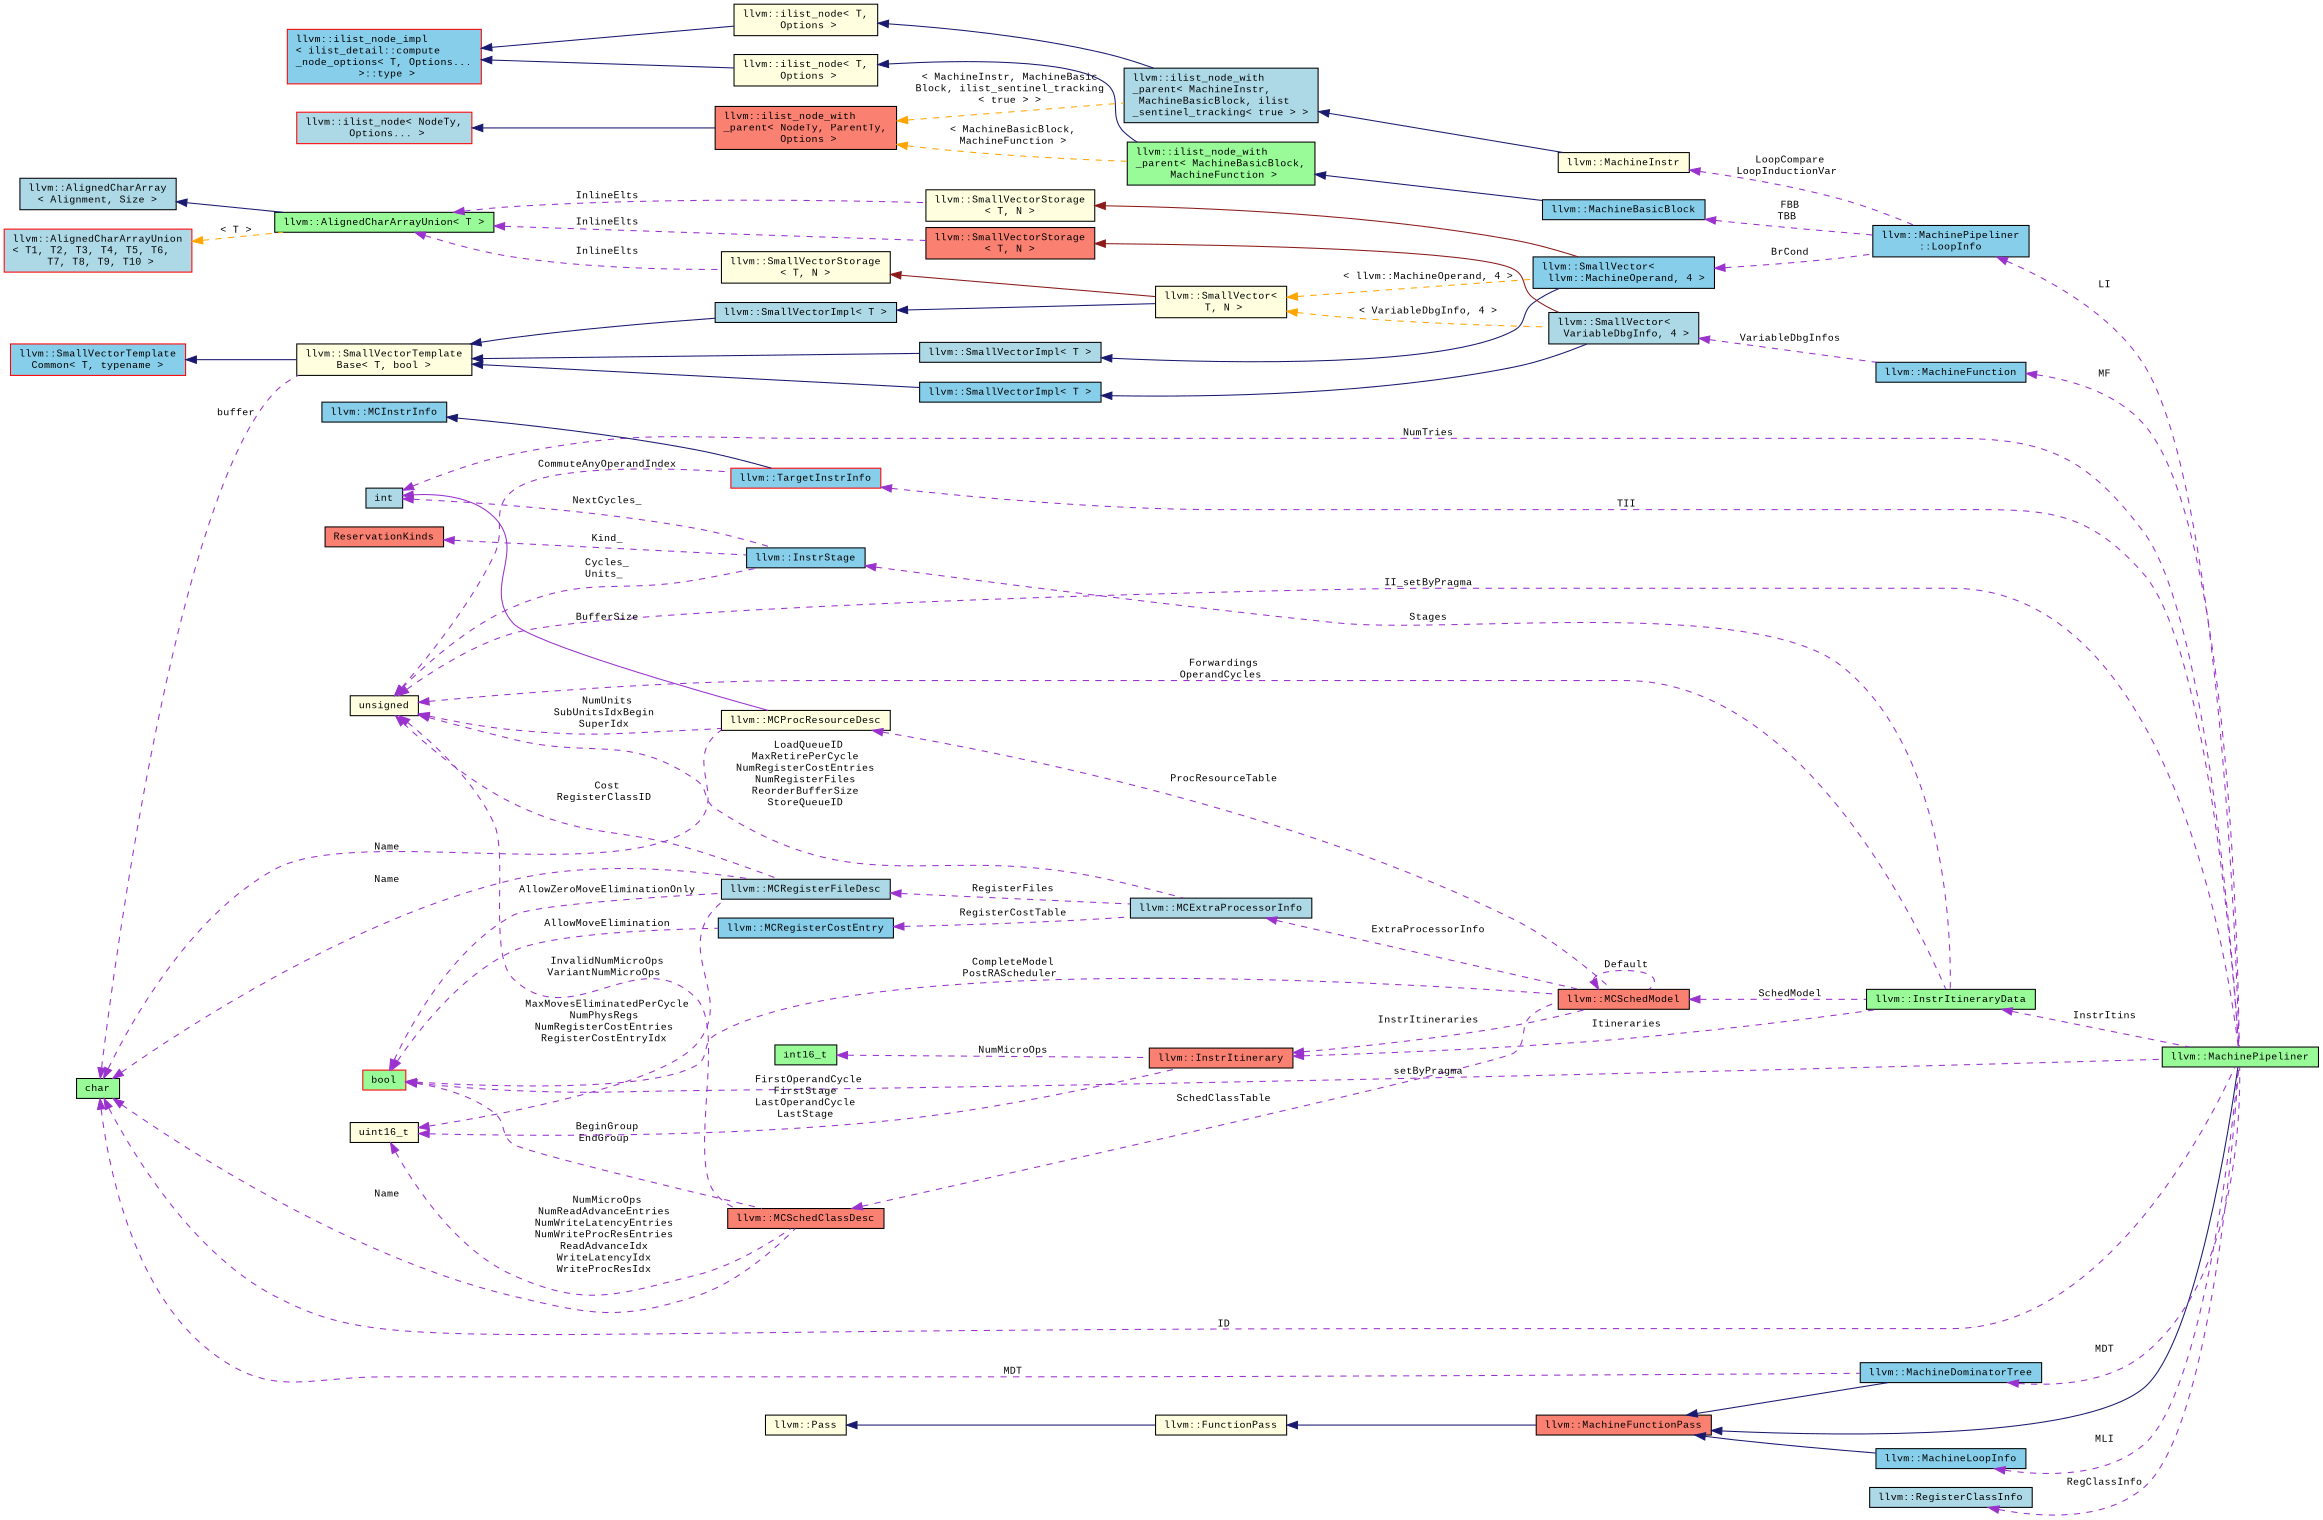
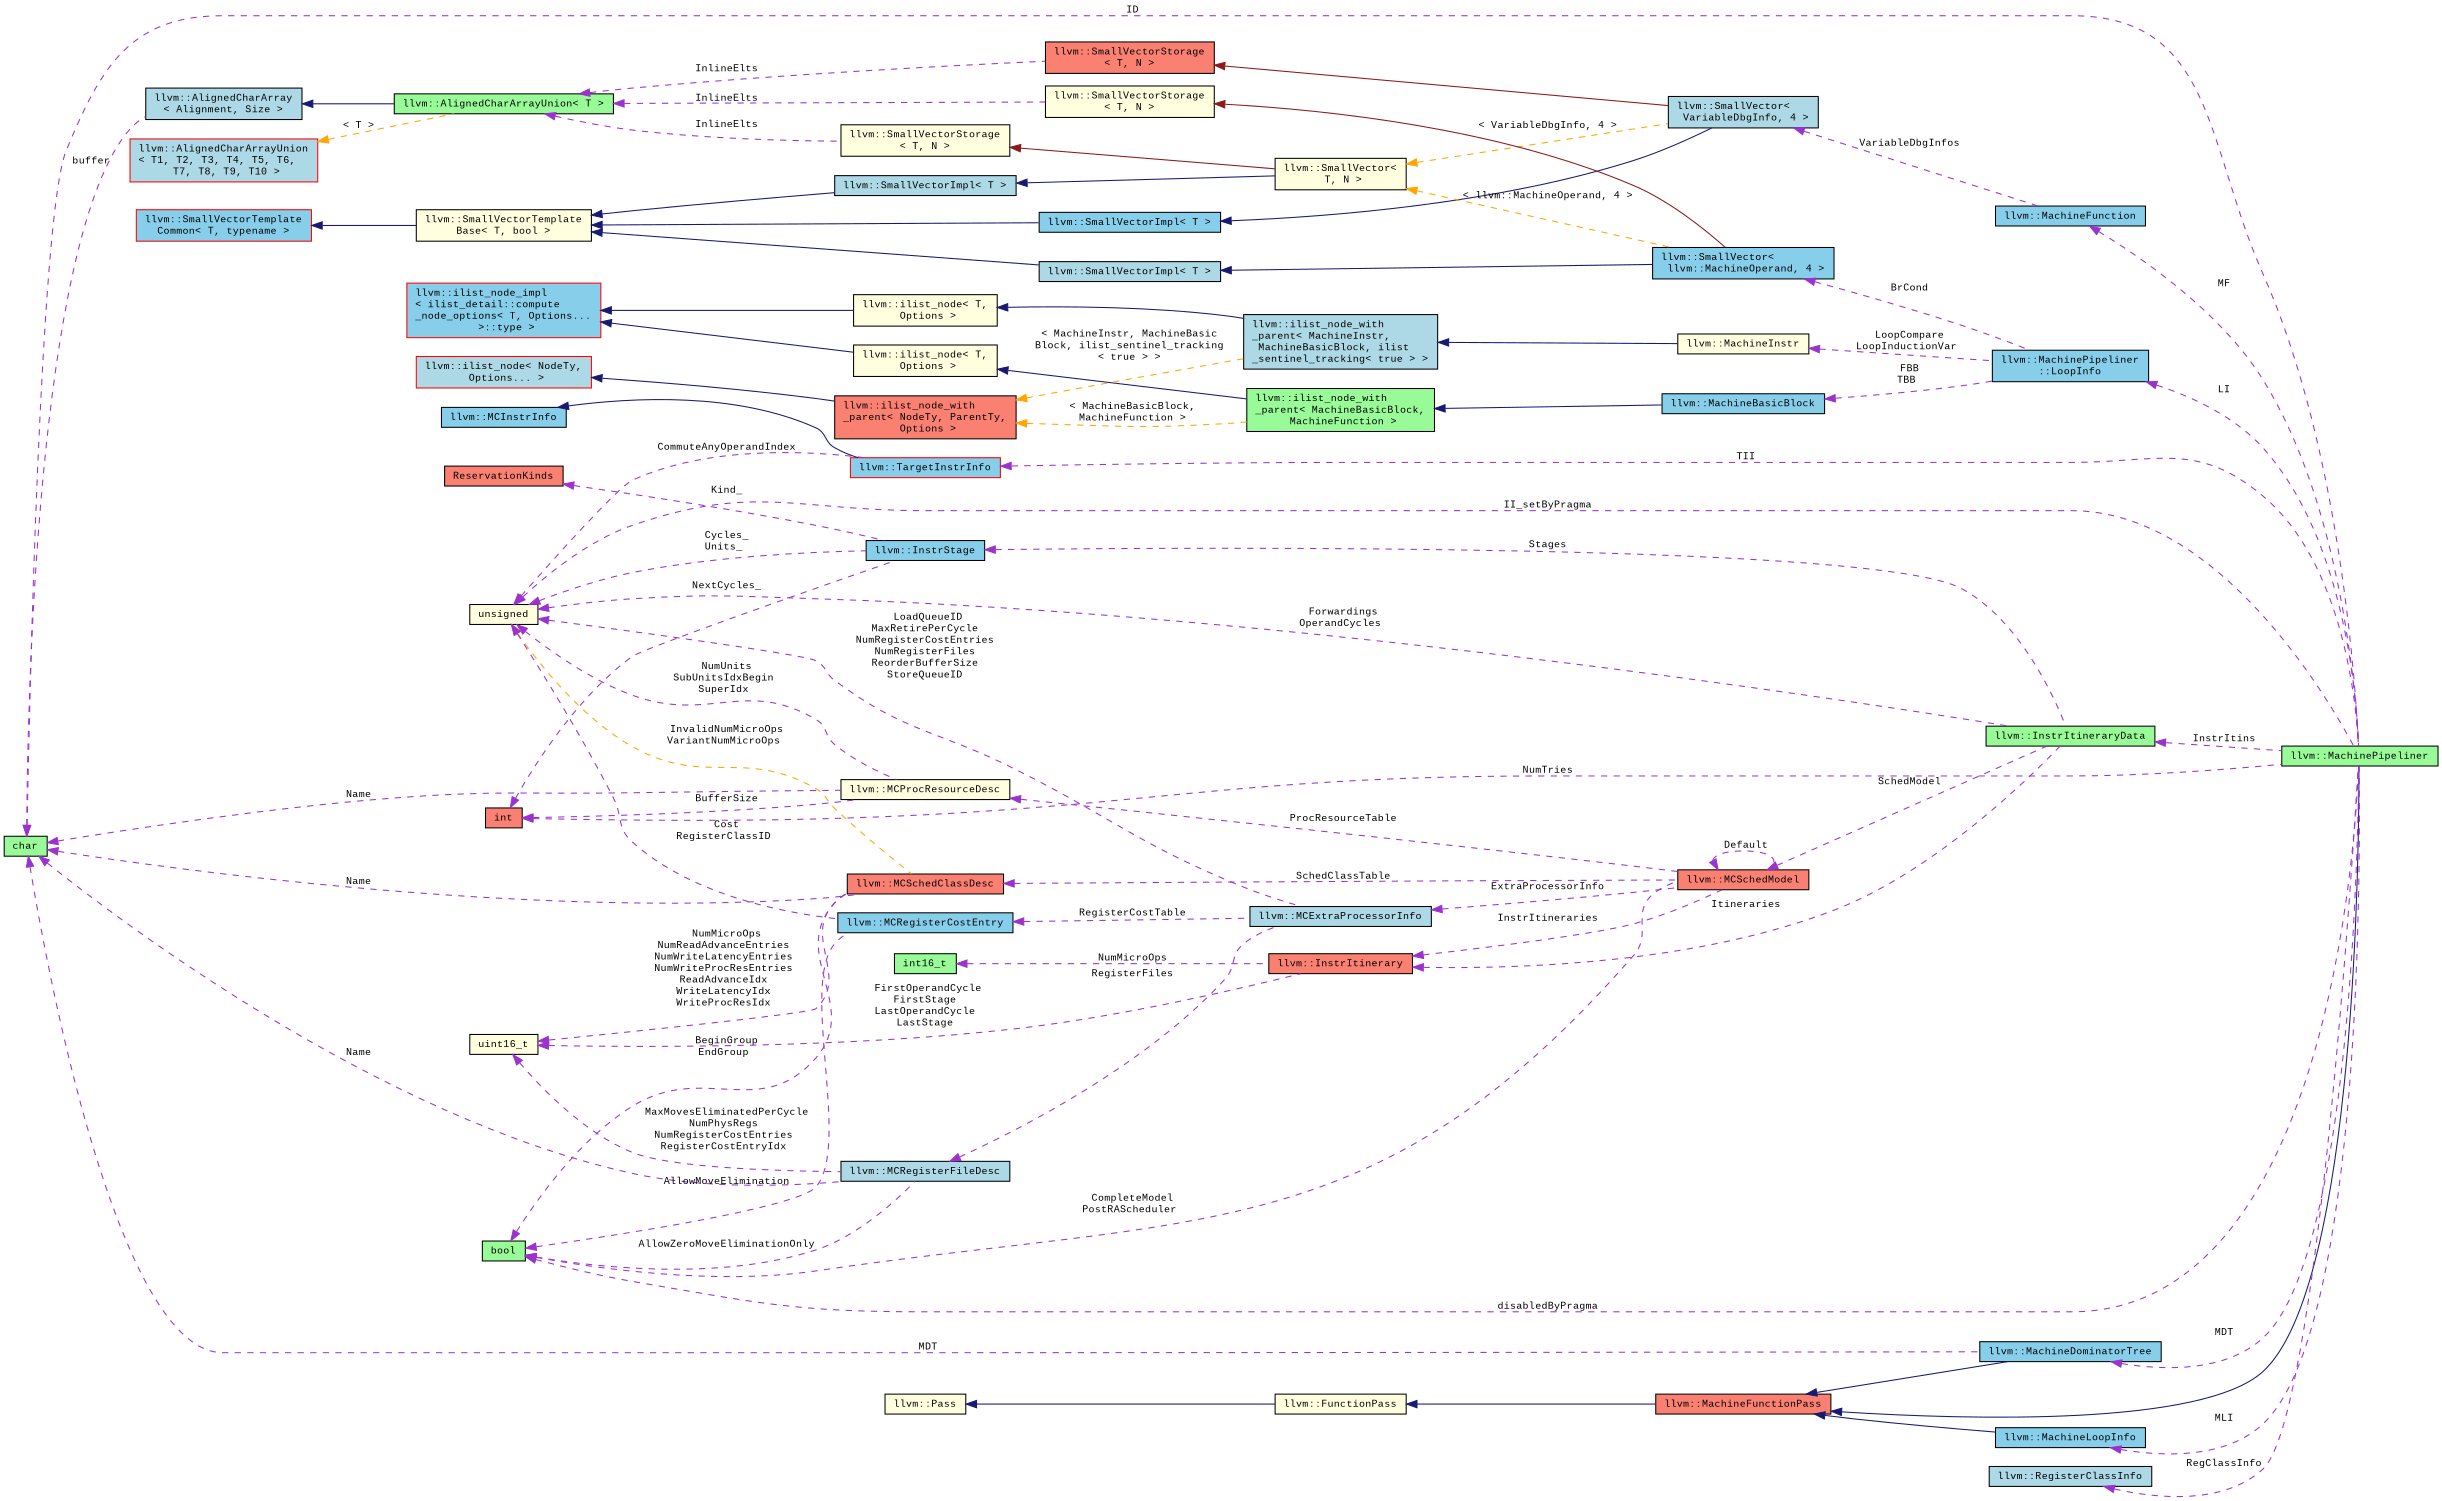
(384, 498) -> (504, 818)
(545, 640) -> (696, 812)
(161, 707) -> (45, 460)
(579, 827) -> (627, 836)
(572, 996) -> (707, 767)
(1426, 1071) -> (1545, 1306)
(384, 1080) -> (504, 1251)
